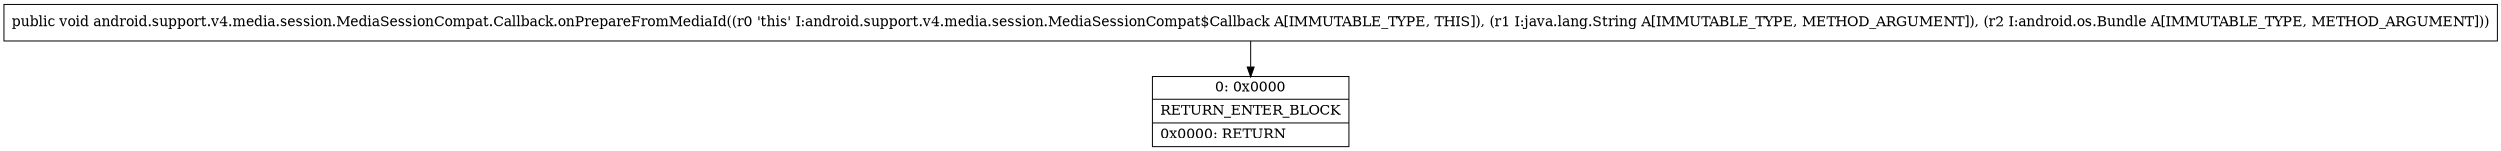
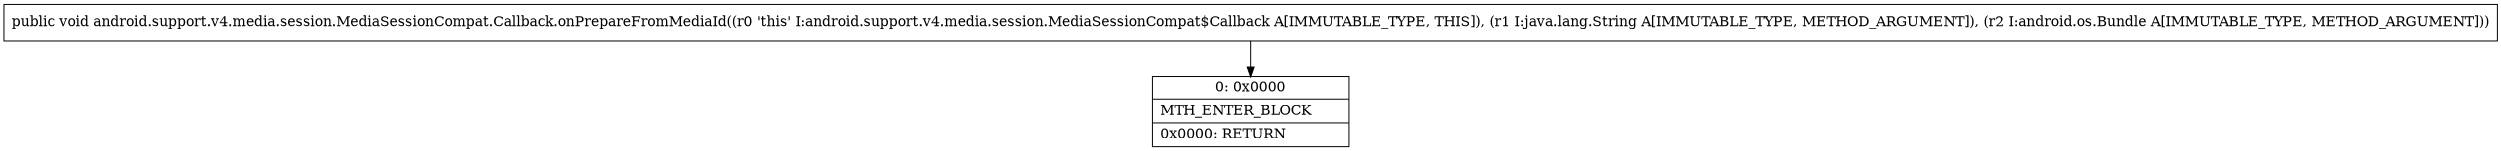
(1251, 111) -> (1236, 111)
